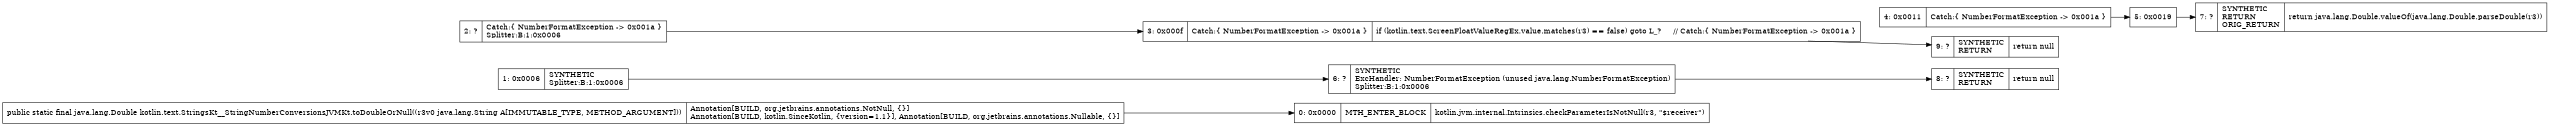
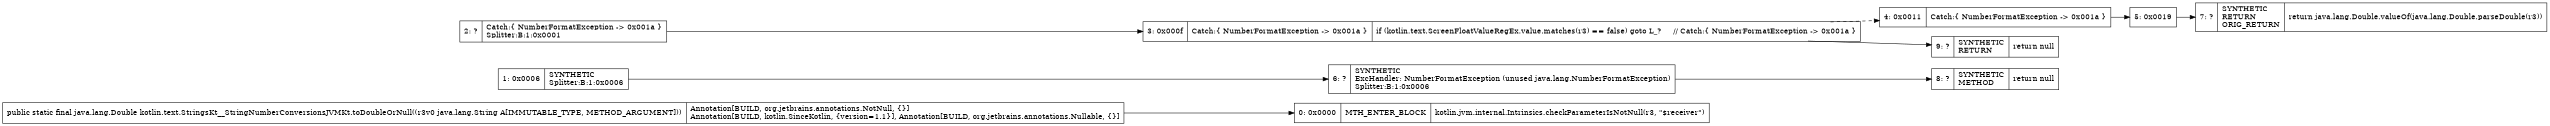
none -> (1852, 21)
(524, 35) -> (524, 35)
(1975, 83) -> (1976, 83)
